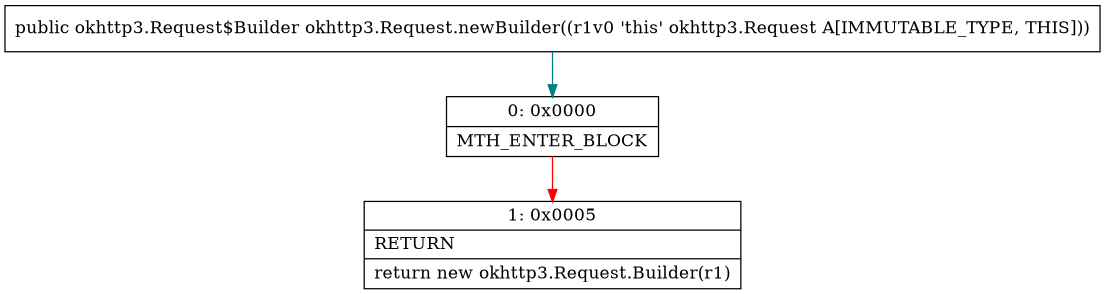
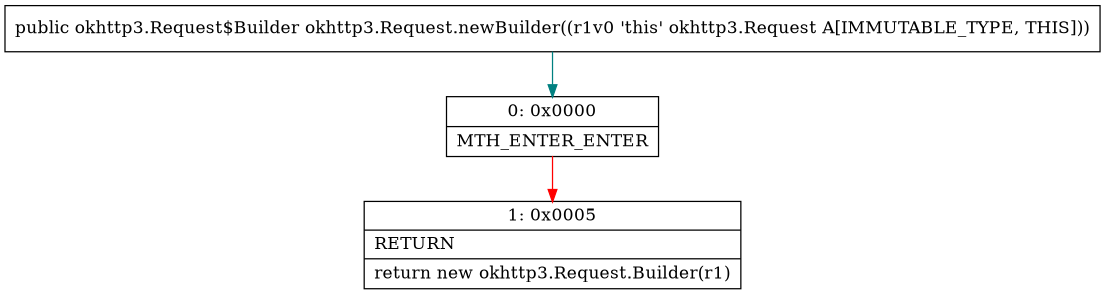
(553, 141) -> (553, 141)
